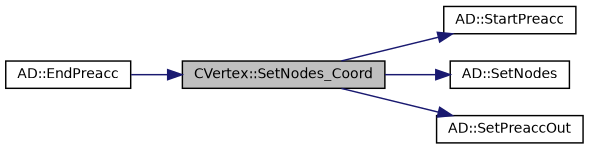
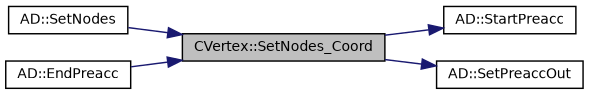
(410, 75) -> (148, 30)
